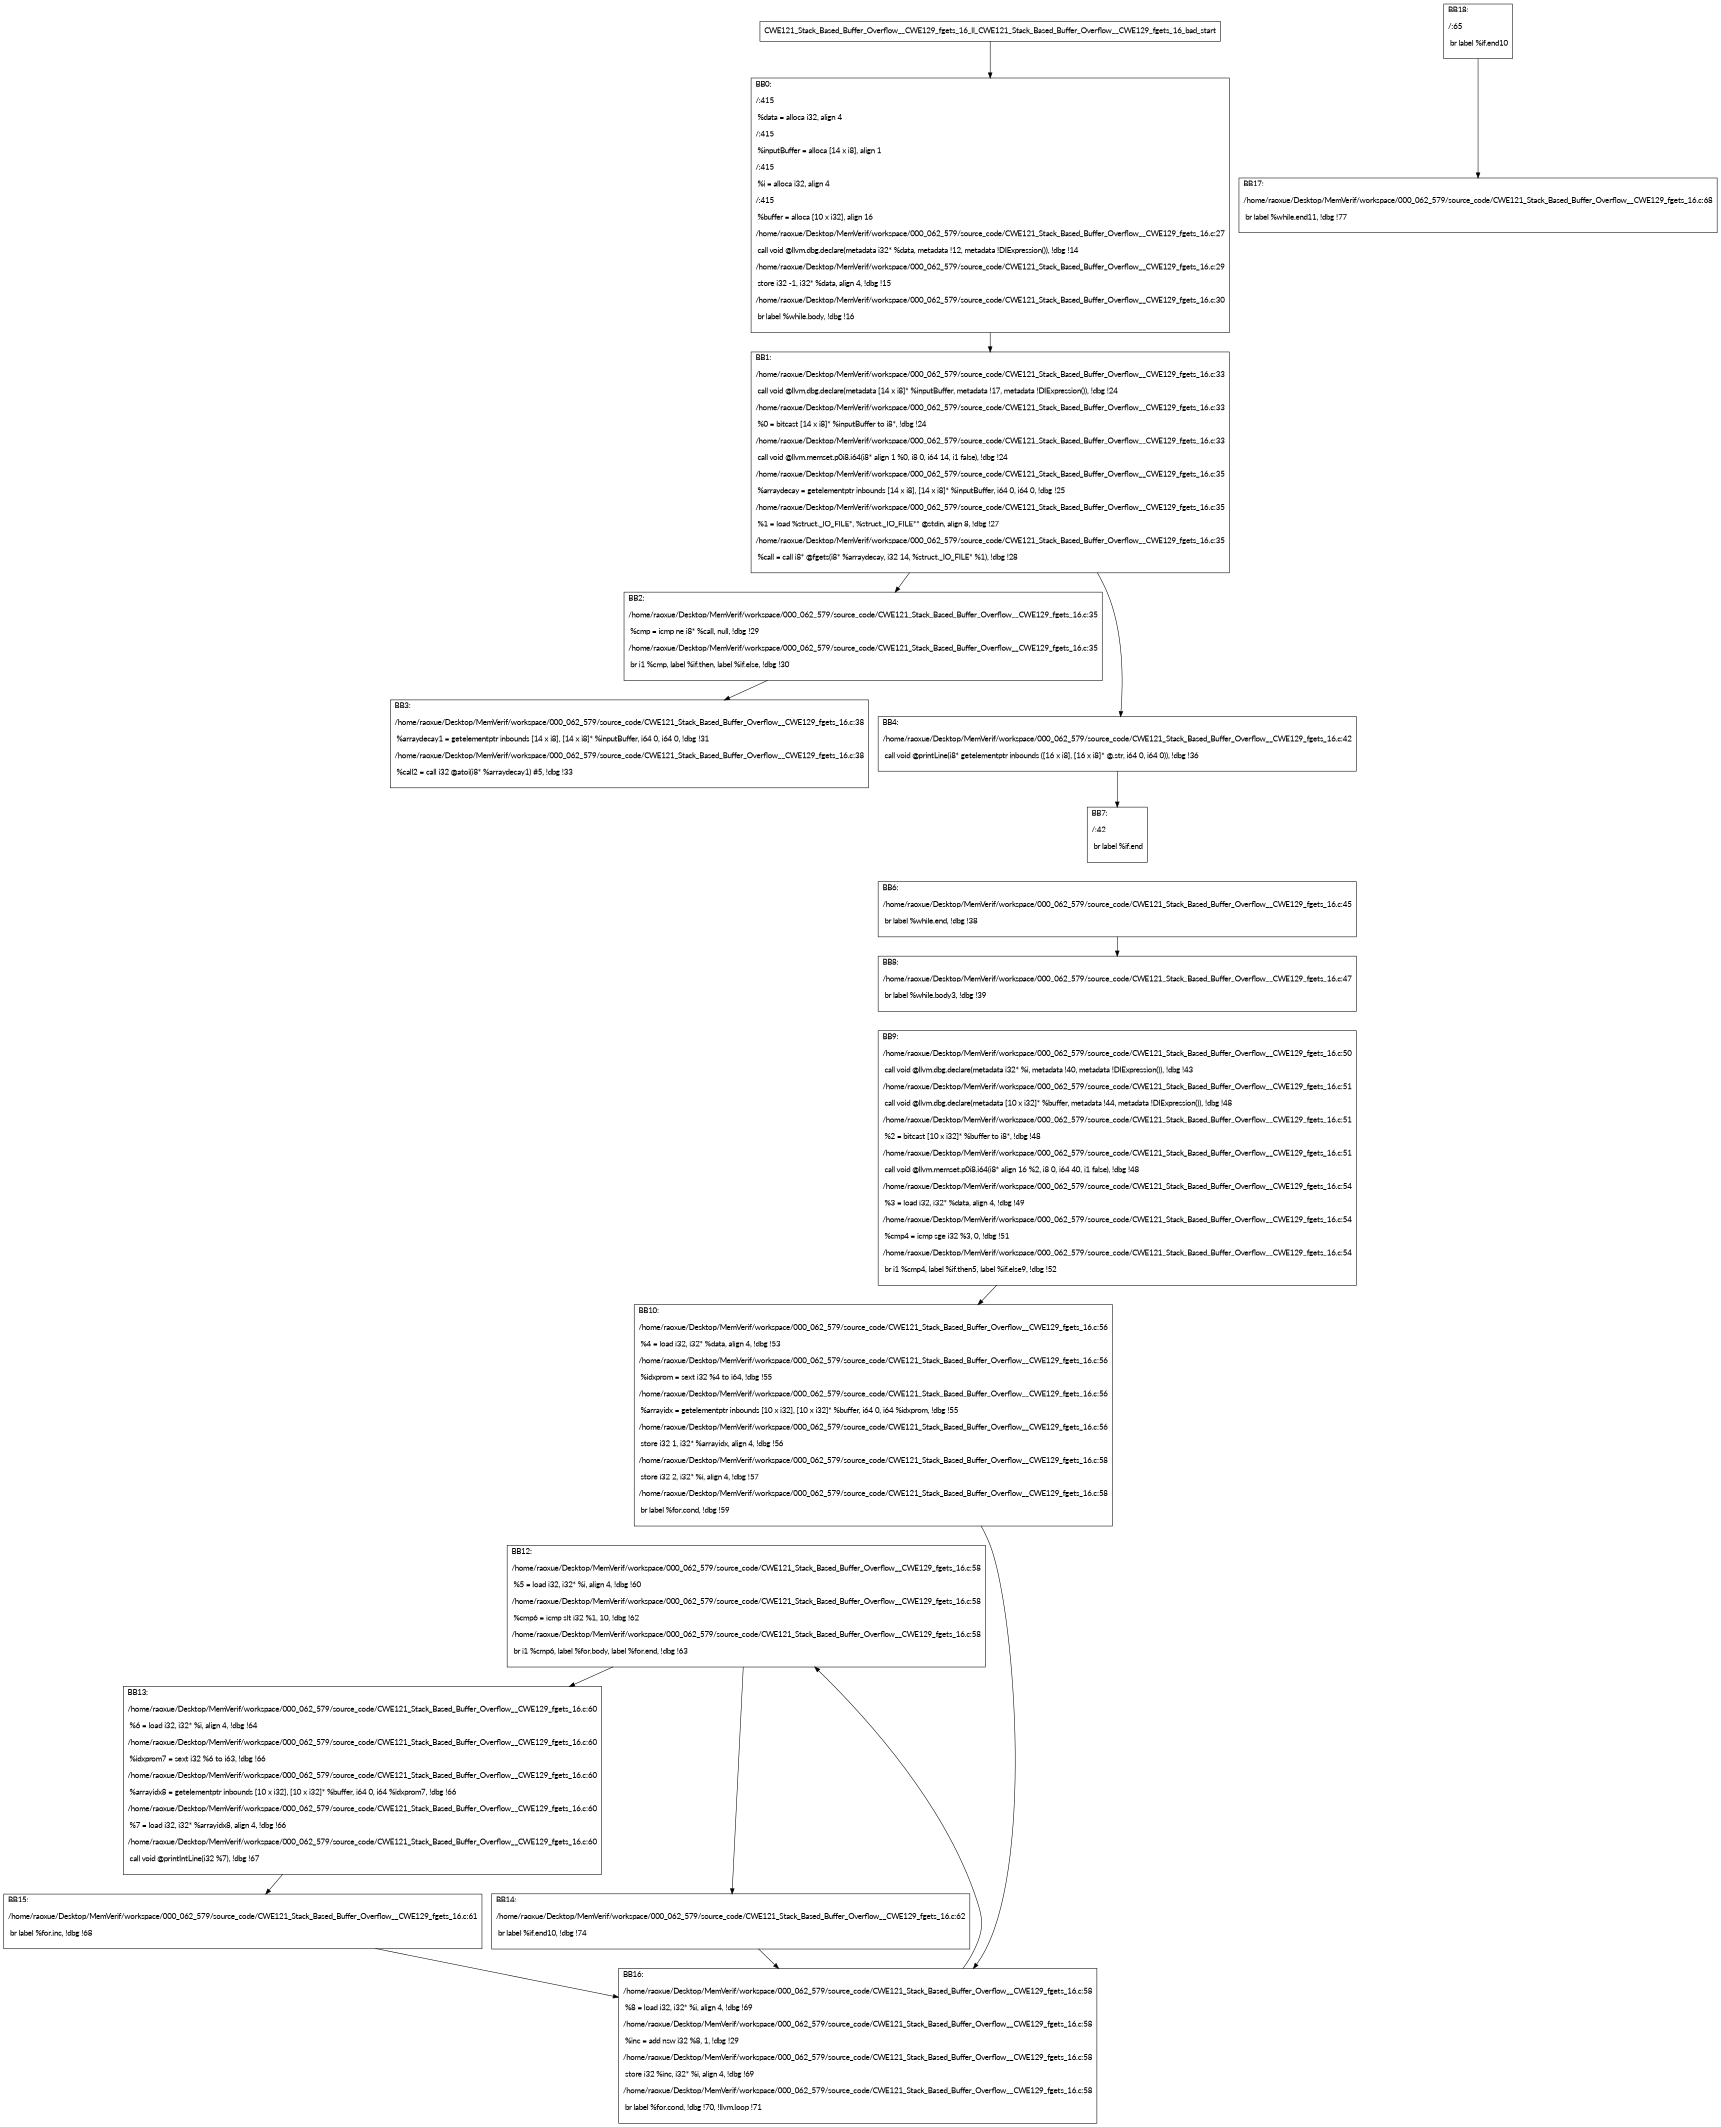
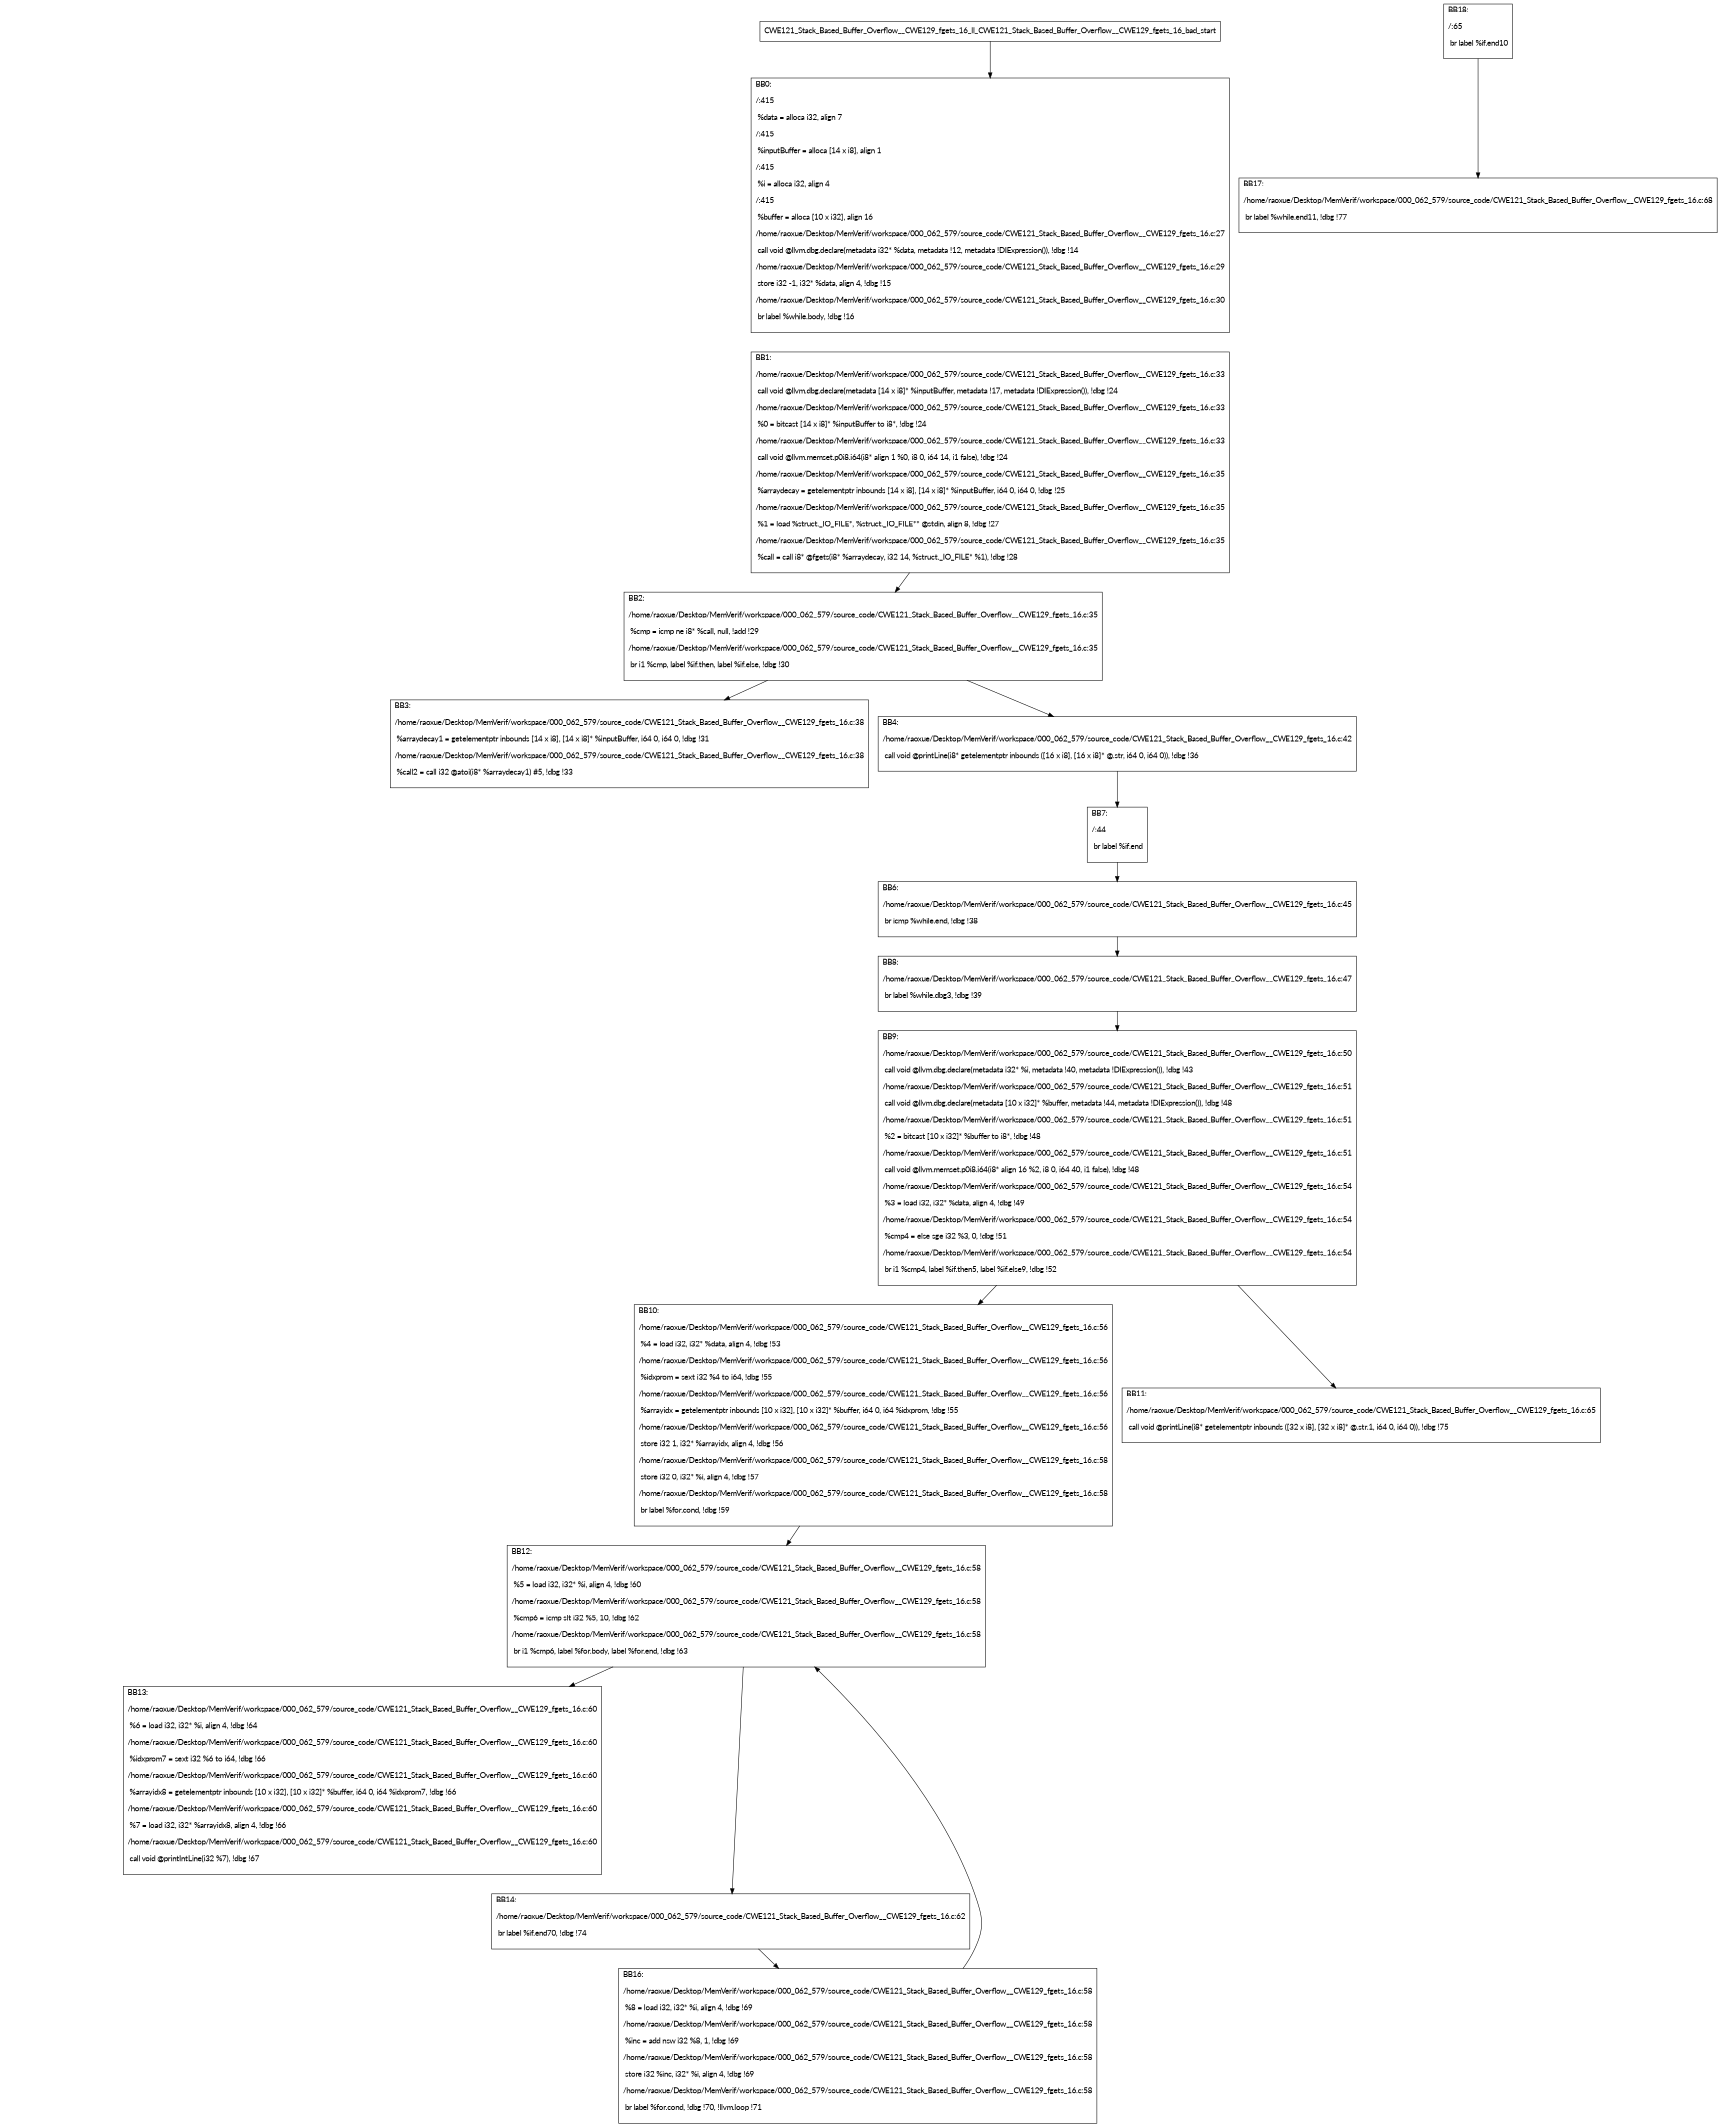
(799, 118) -> (799, 118)
(990, 340) -> none
(694, 632) -> (694, 632)
(1119, 640) -> (1008, 697)
(1099, 830) -> (1099, 830)
none -> (1117, 869)
(930, 921) -> (930, 921)
(934, 996) -> (932, 996)
none -> (1117, 1018)
(946, 1237) -> (945, 1237)
none -> (1361, 1415)
(699, 1477) -> (699, 1477)
(575, 1618) -> (575, 1618)
(1015, 1746) -> (795, 1533)
(197, 1759) -> (197, 1759)
(243, 1921) -> none
(541, 1933) -> (541, 1933)
(681, 2041) -> (681, 2041)
